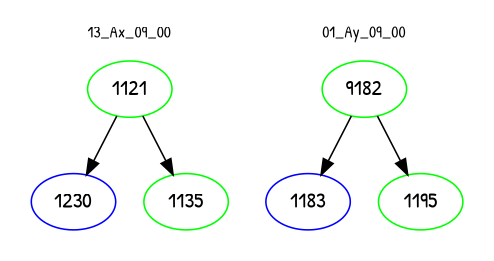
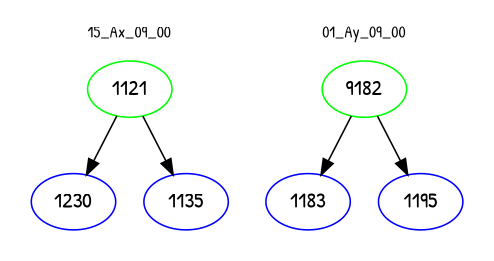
(130, 34) -> (130, 34)
(186, 202) -> (186, 202)
(421, 202) -> (421, 202)
